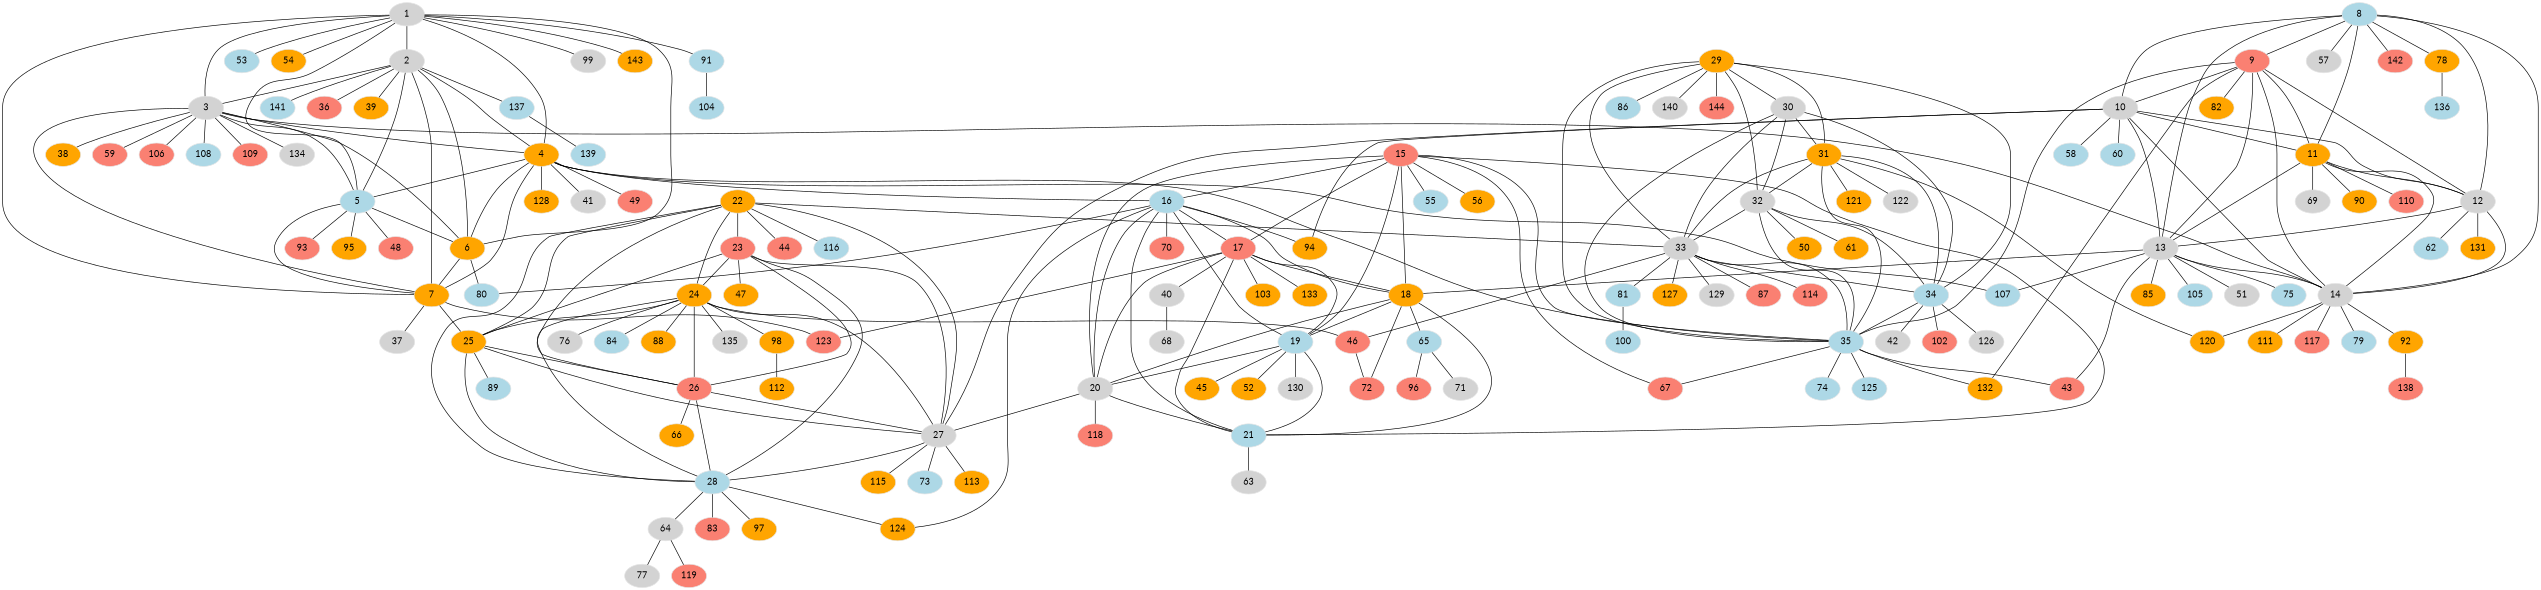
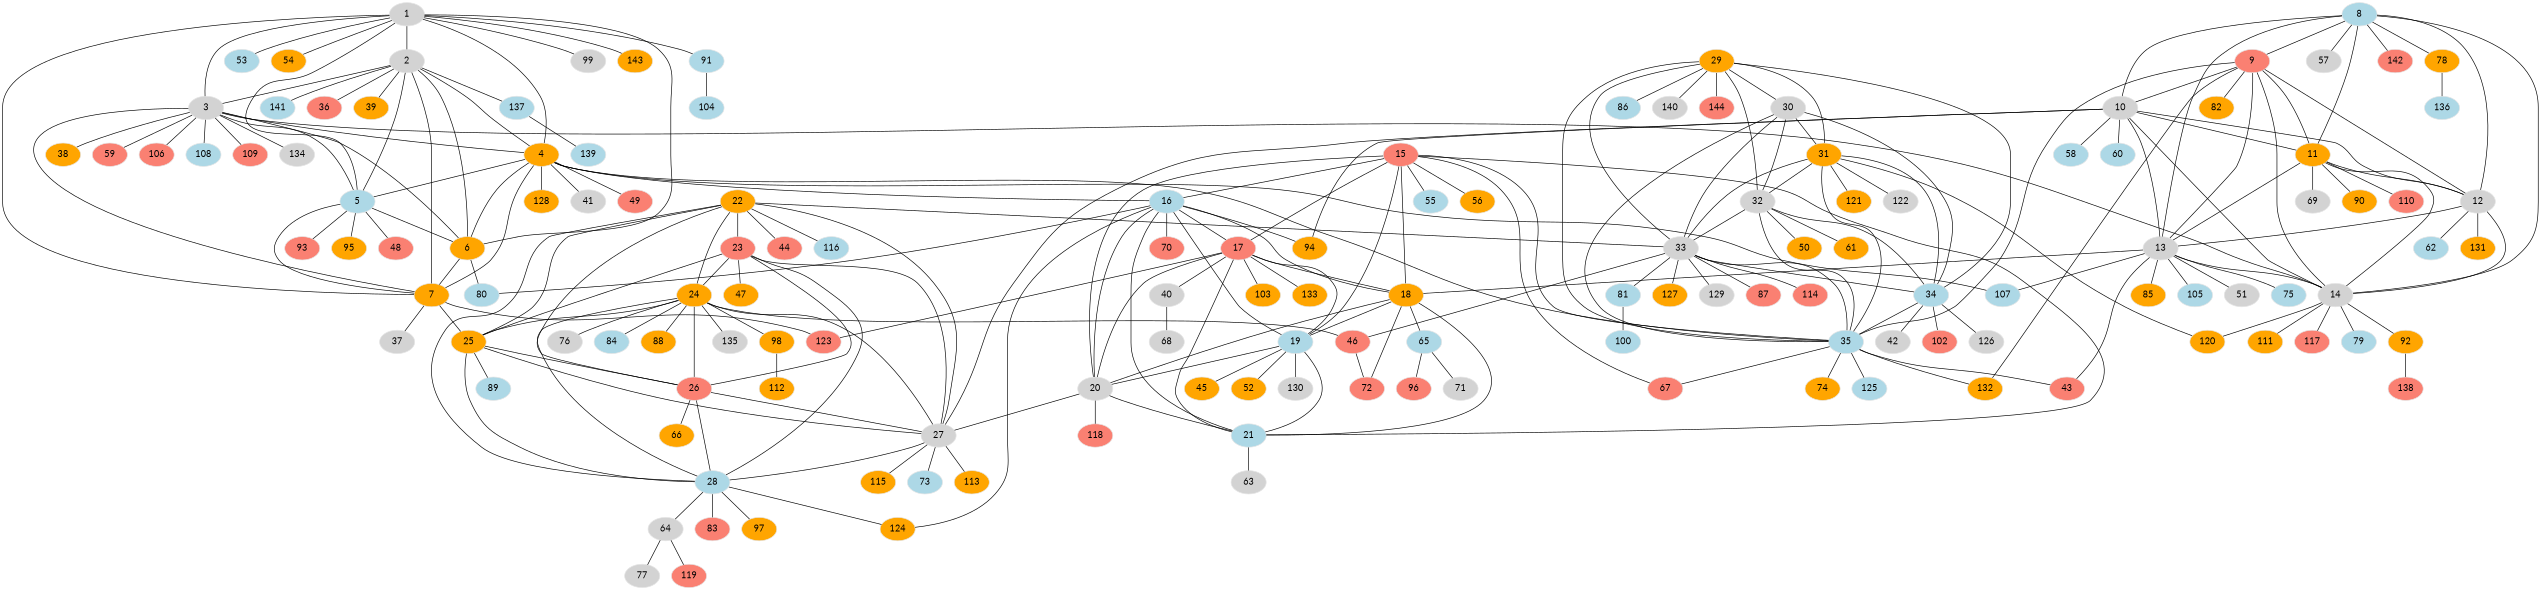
(1823, 389) -> (1823, 389)
